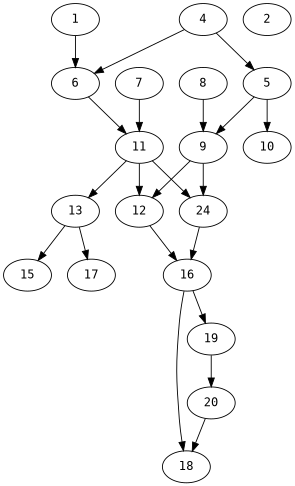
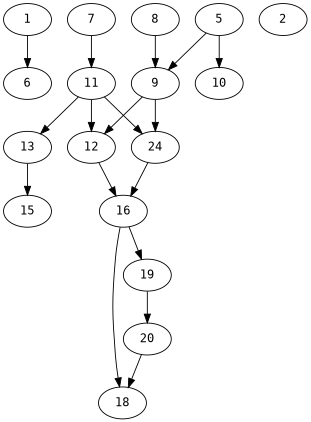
(203, 20) -> none
(104, 112) -> none
(91, 275) -> none
